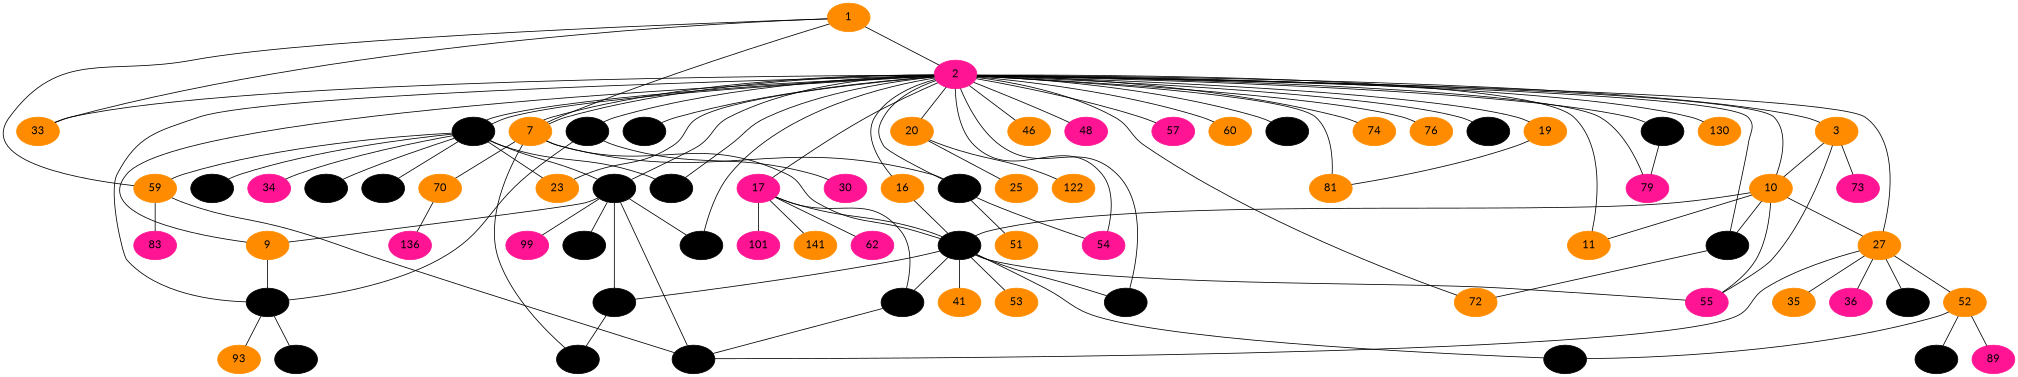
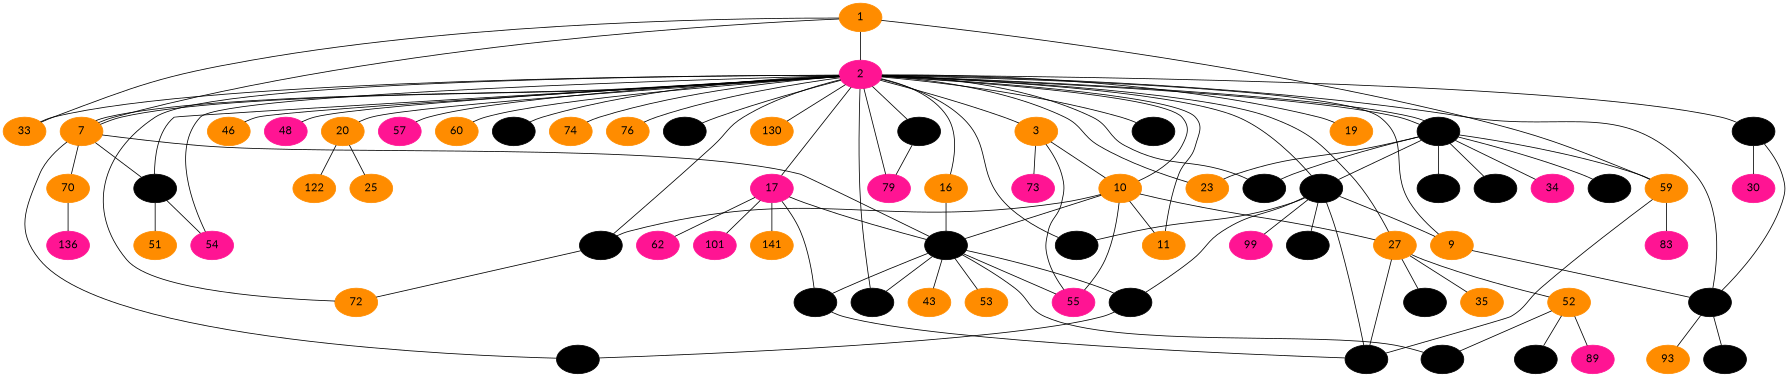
(1331, 188) -> none
(960, 302) -> (929, 302)
(1851, 302) -> none
